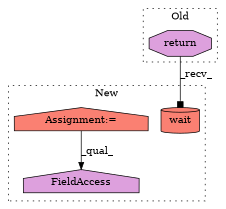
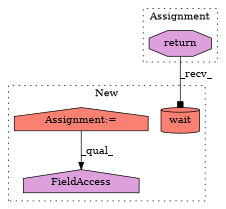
(180, 17) -> (180, 17)
